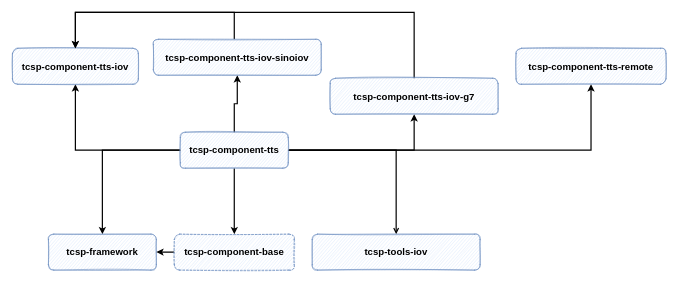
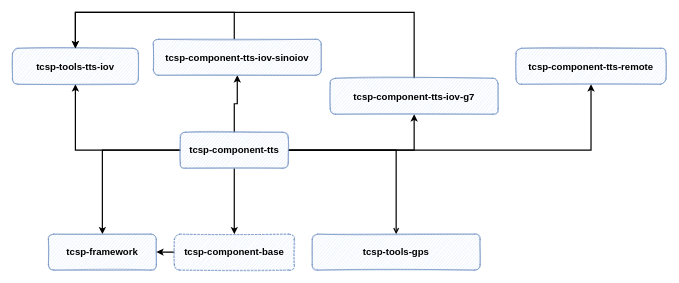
(75, 66) -> (75, 66)
(396, 252) -> (396, 252)
